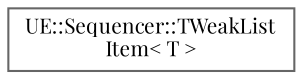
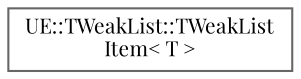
(151, 40) -> (150, 40)
